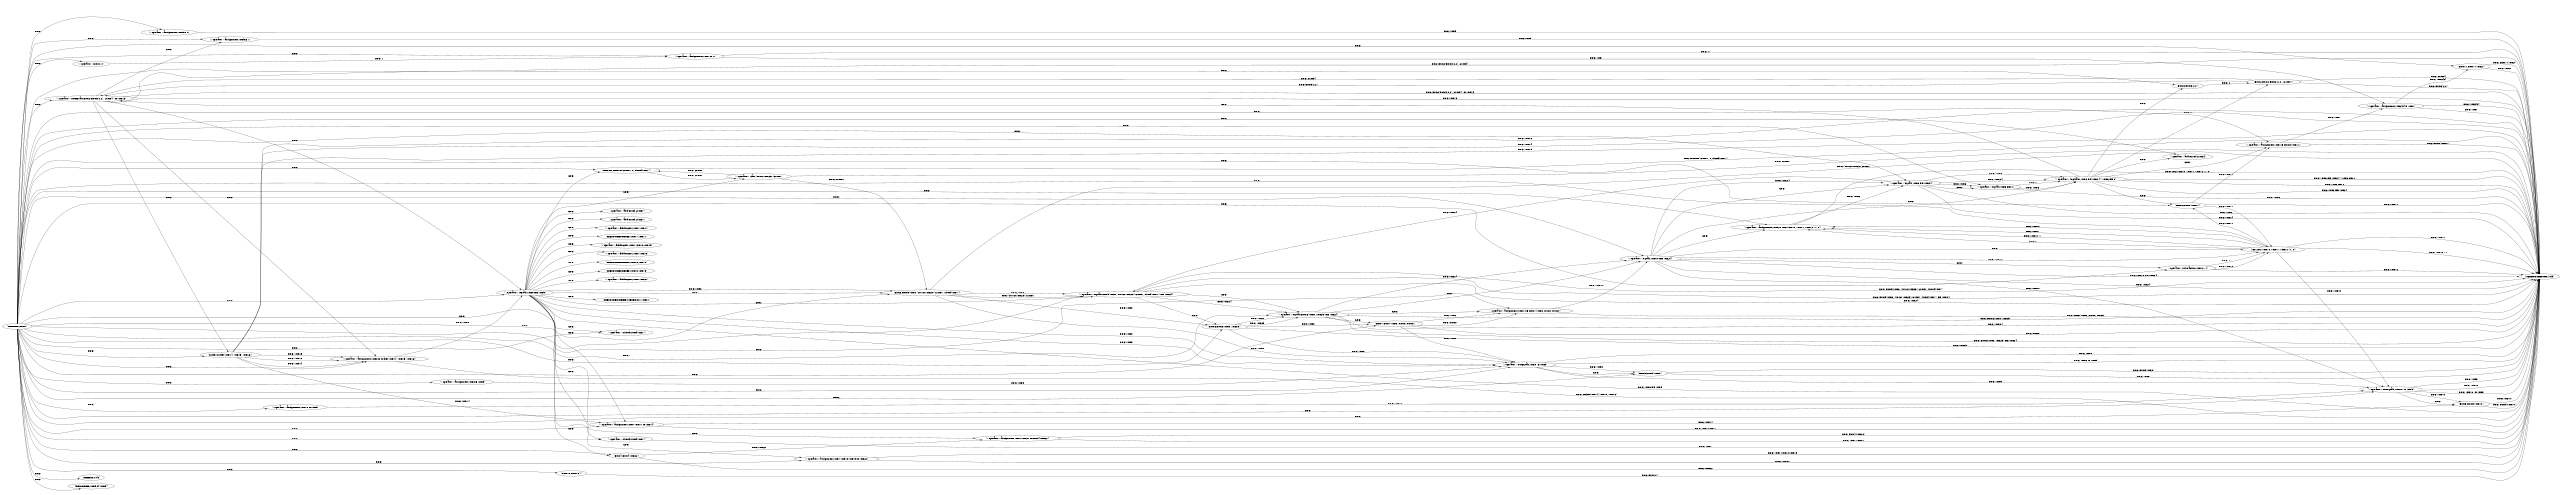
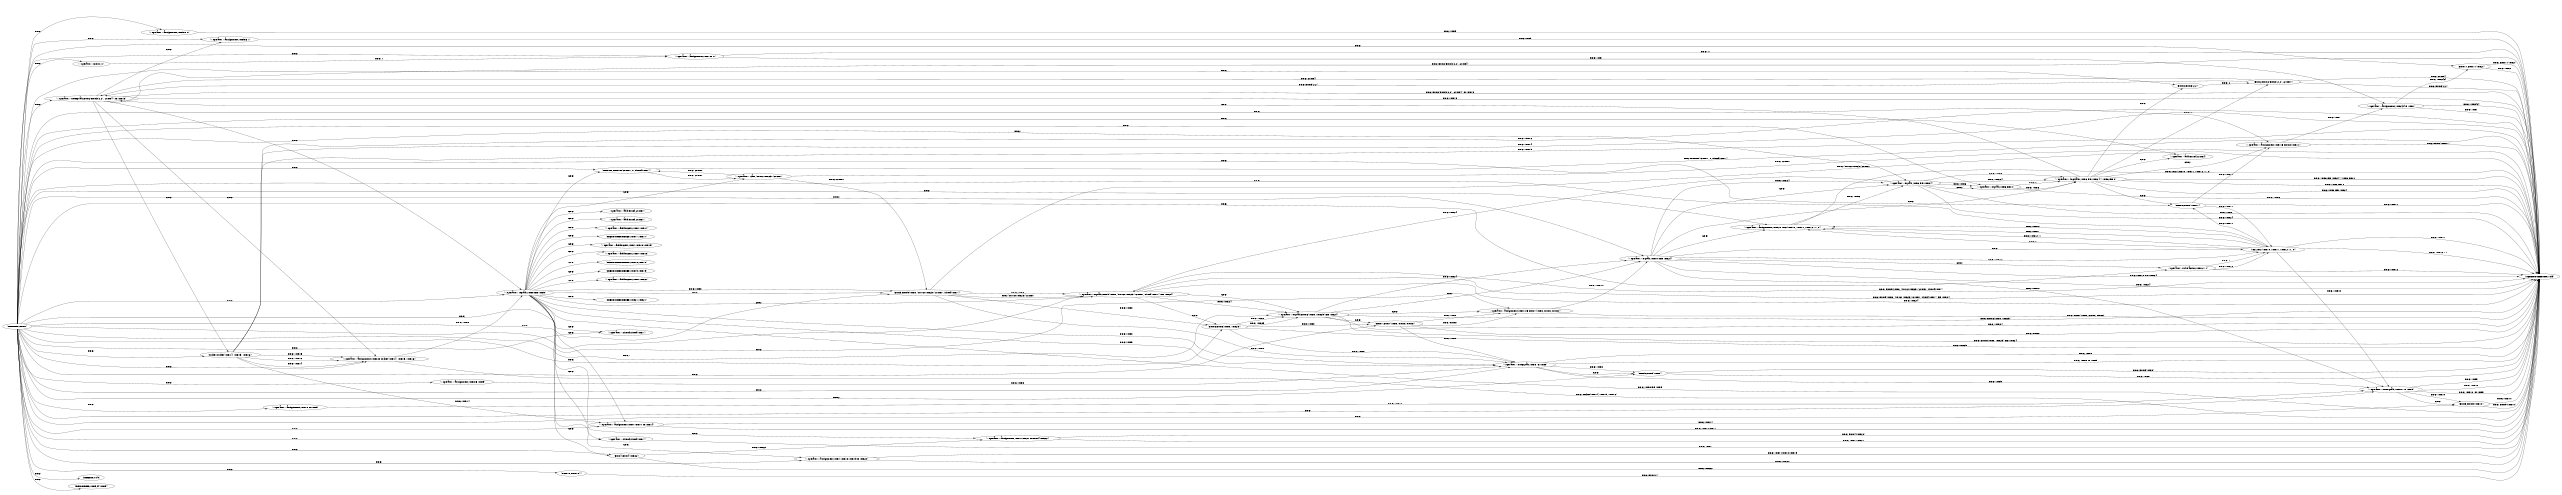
(627, 300) -> (627, 300)
